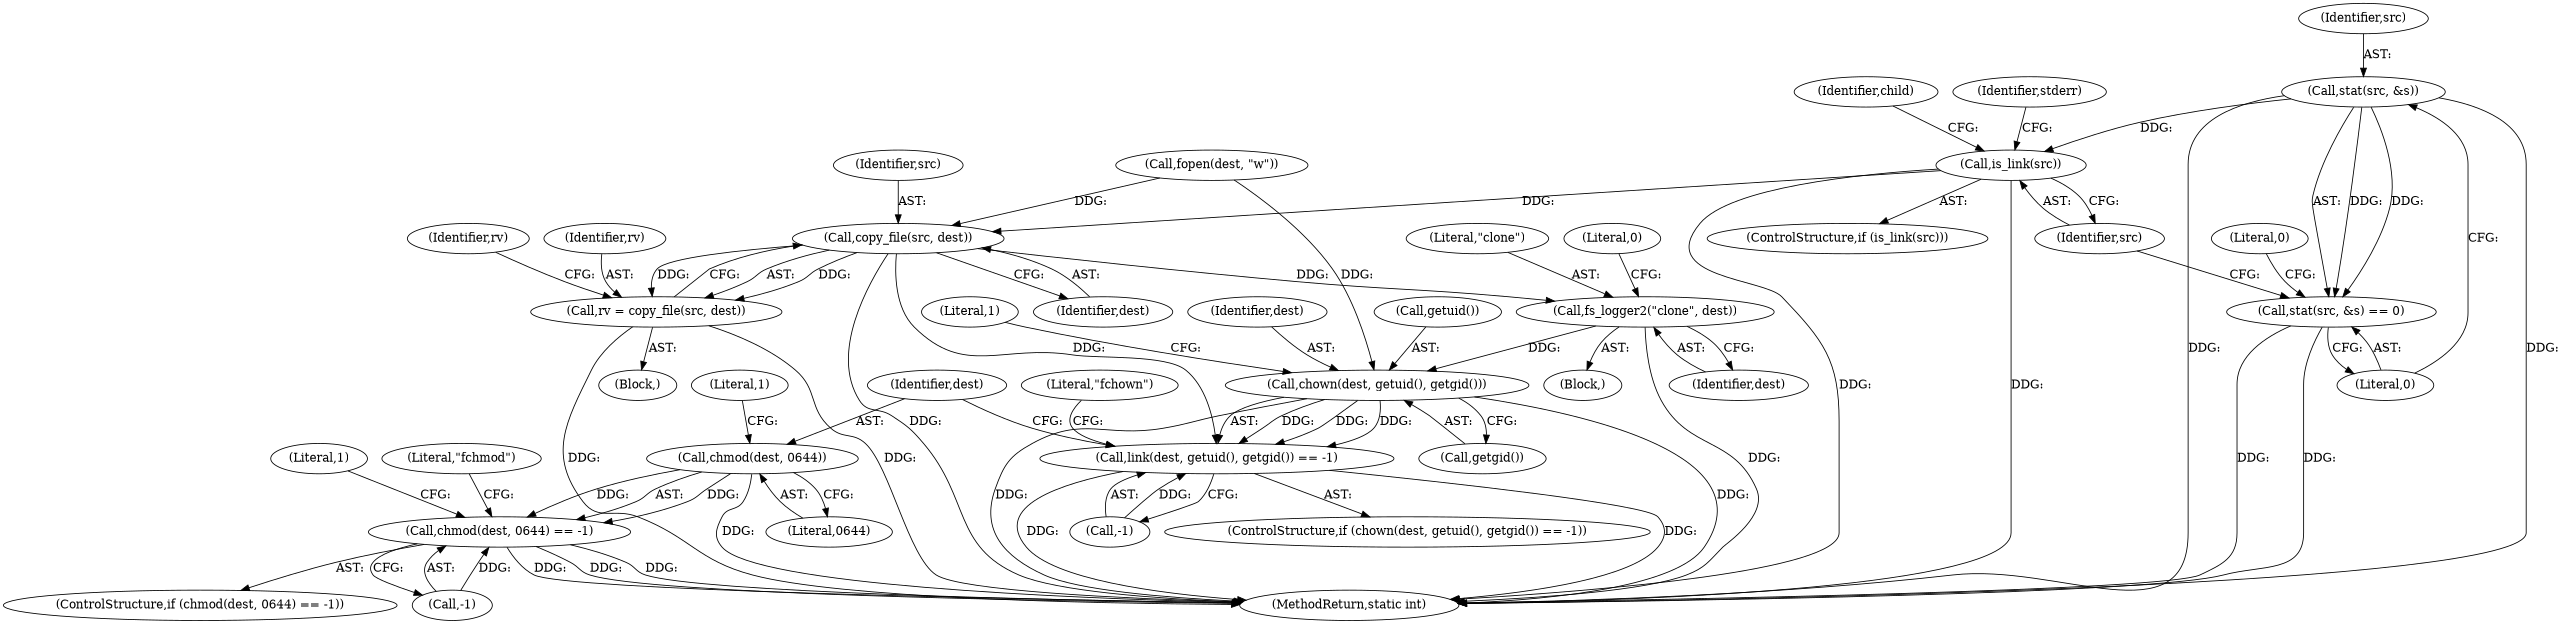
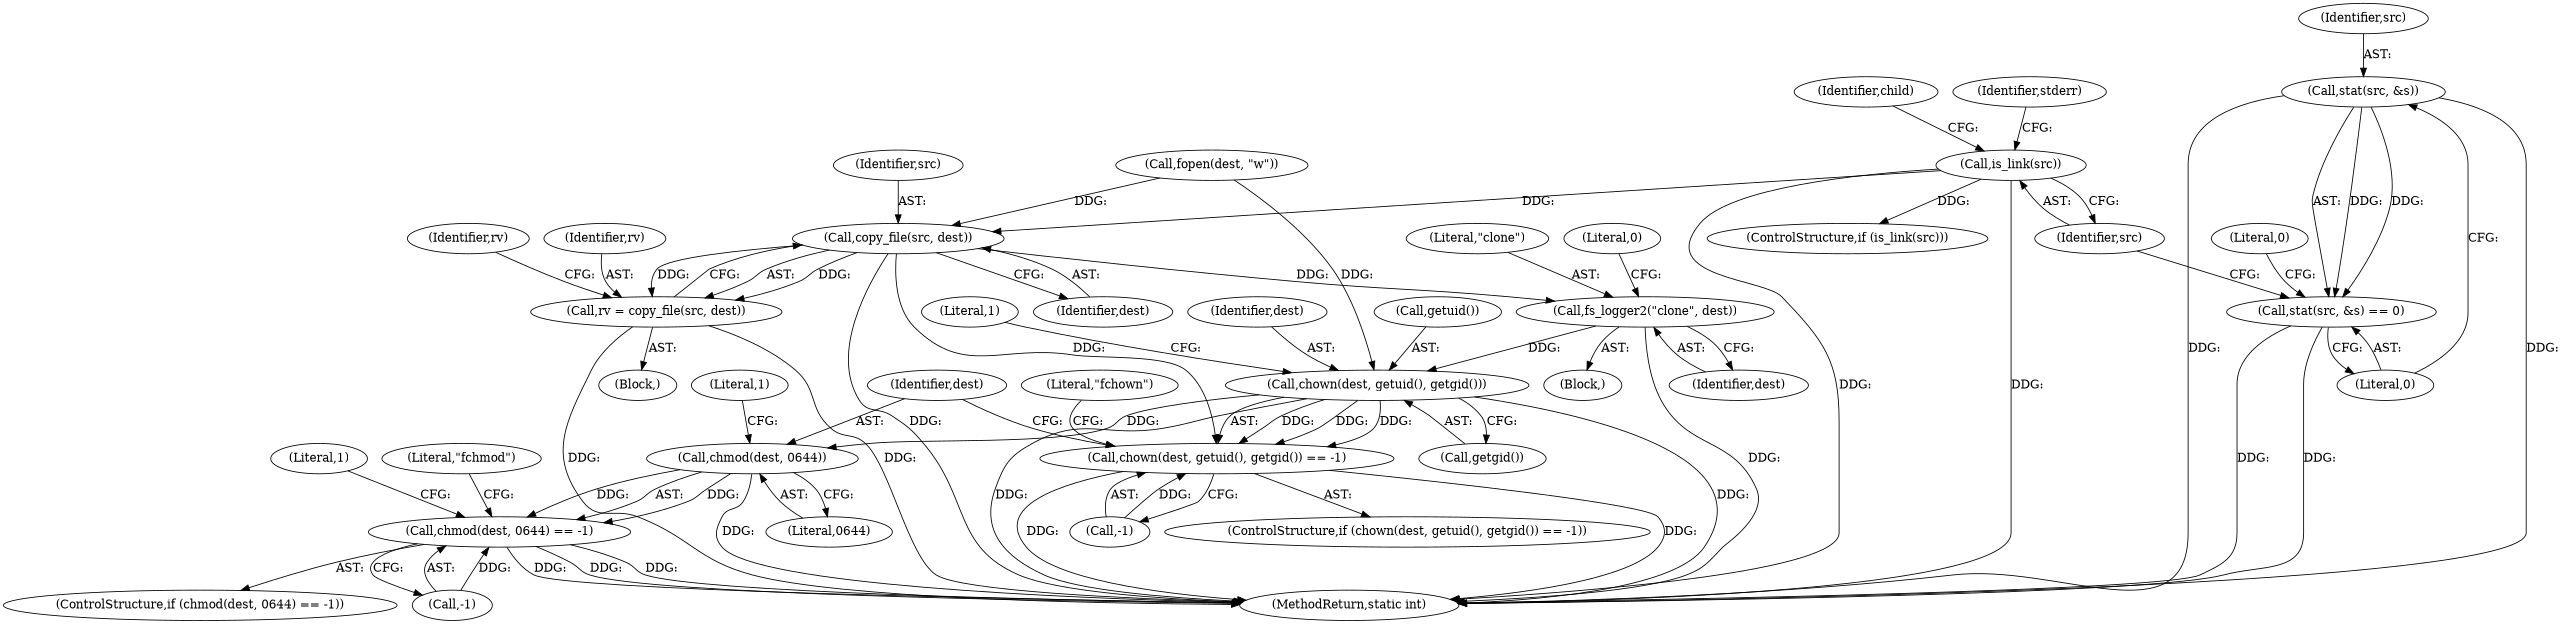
(2170, 116) -> none
(1955, 202) -> (1955, 202)
none -> (1029, 439)
(1217, 459) -> (1217, 459)
